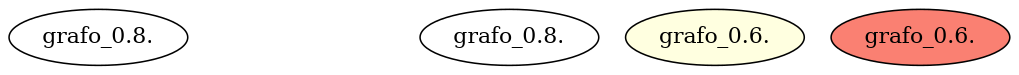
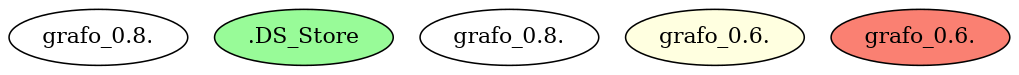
none -> (304, 37)
